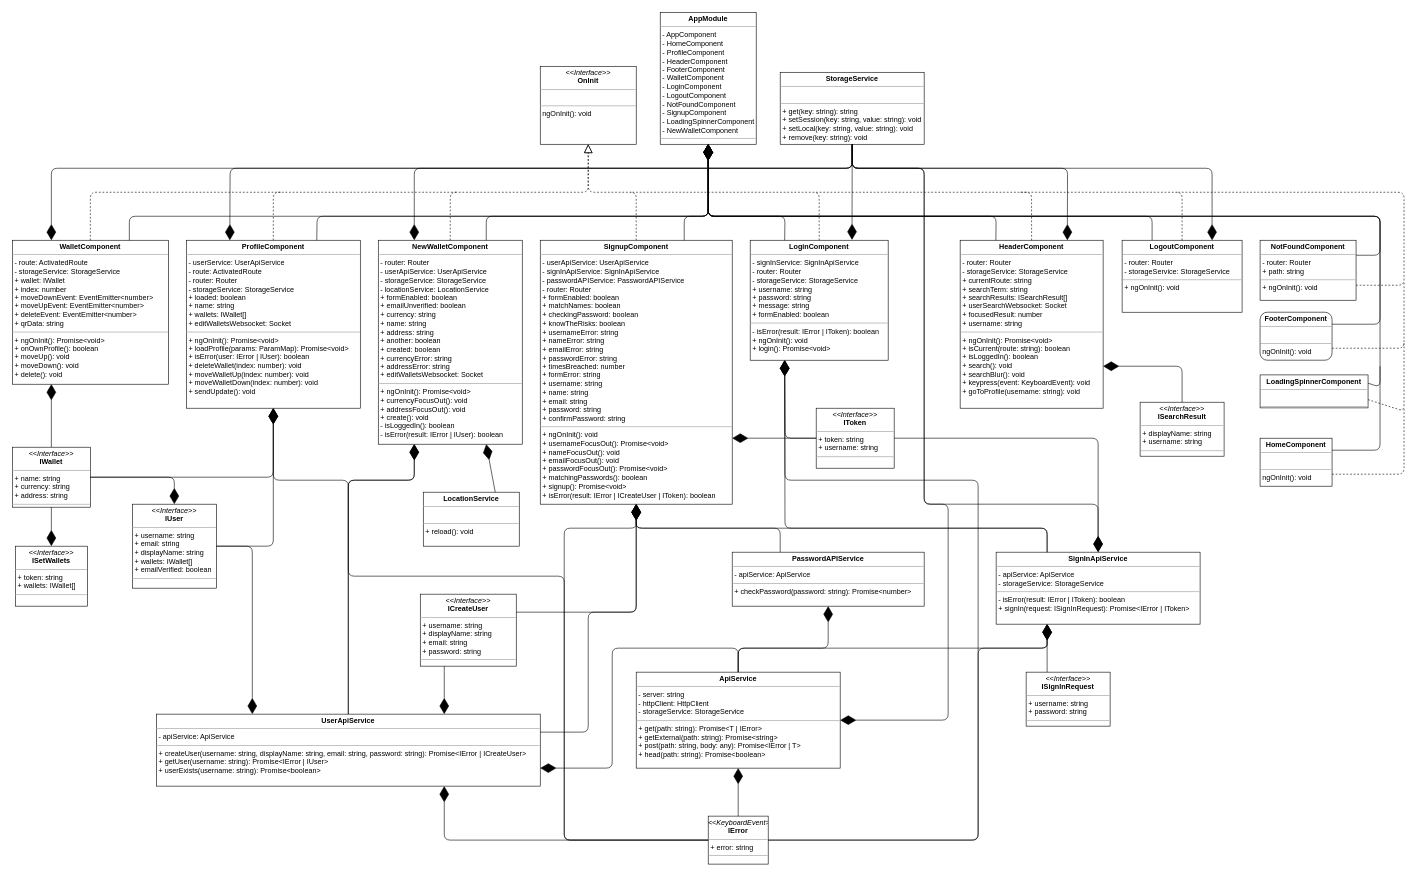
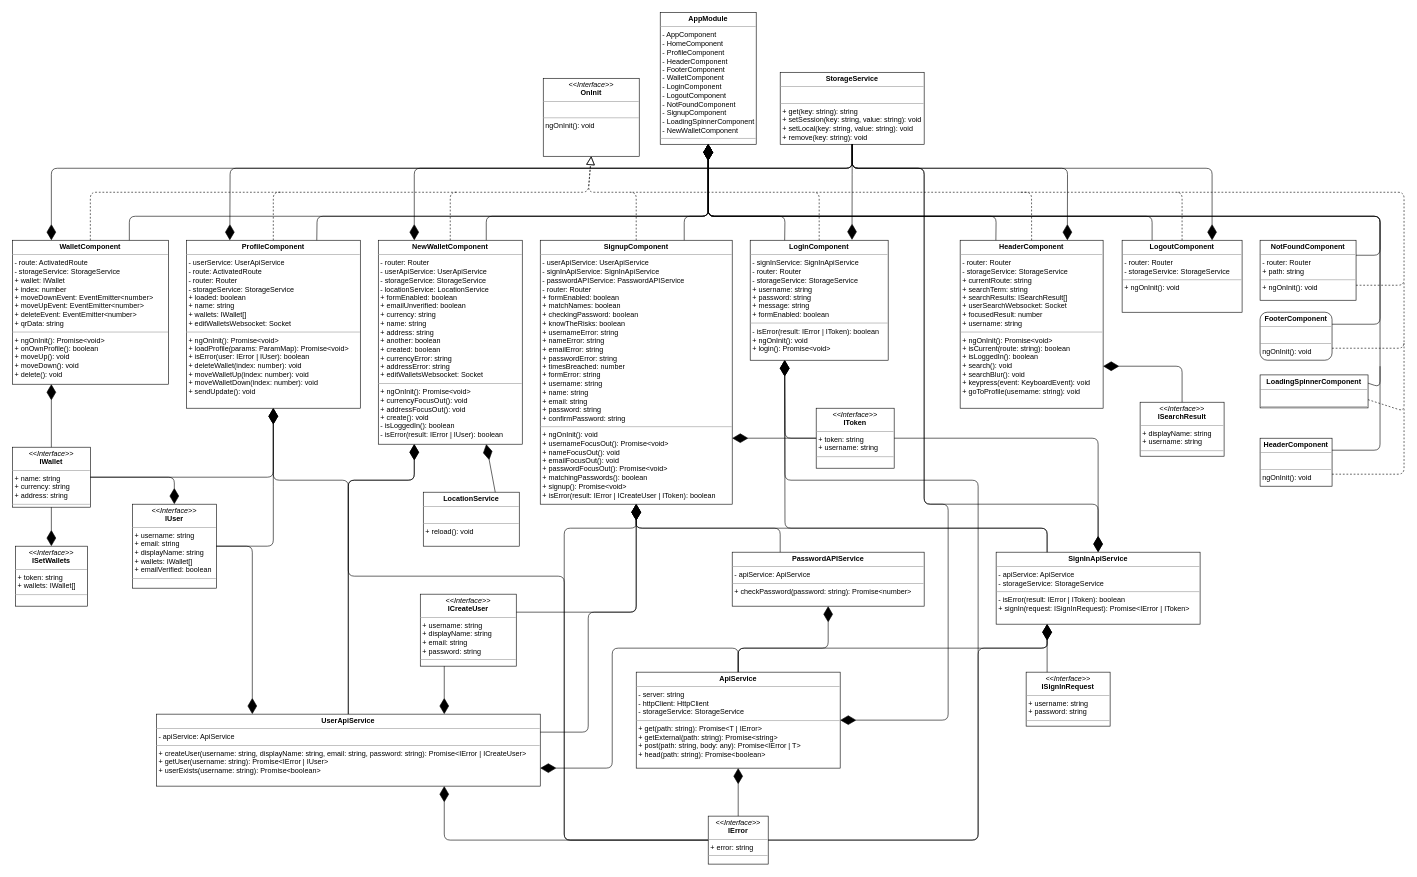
(588, 105) -> (591, 117)
(1289, 447) -> (1291, 447)
(743, 829) -> (735, 829)
